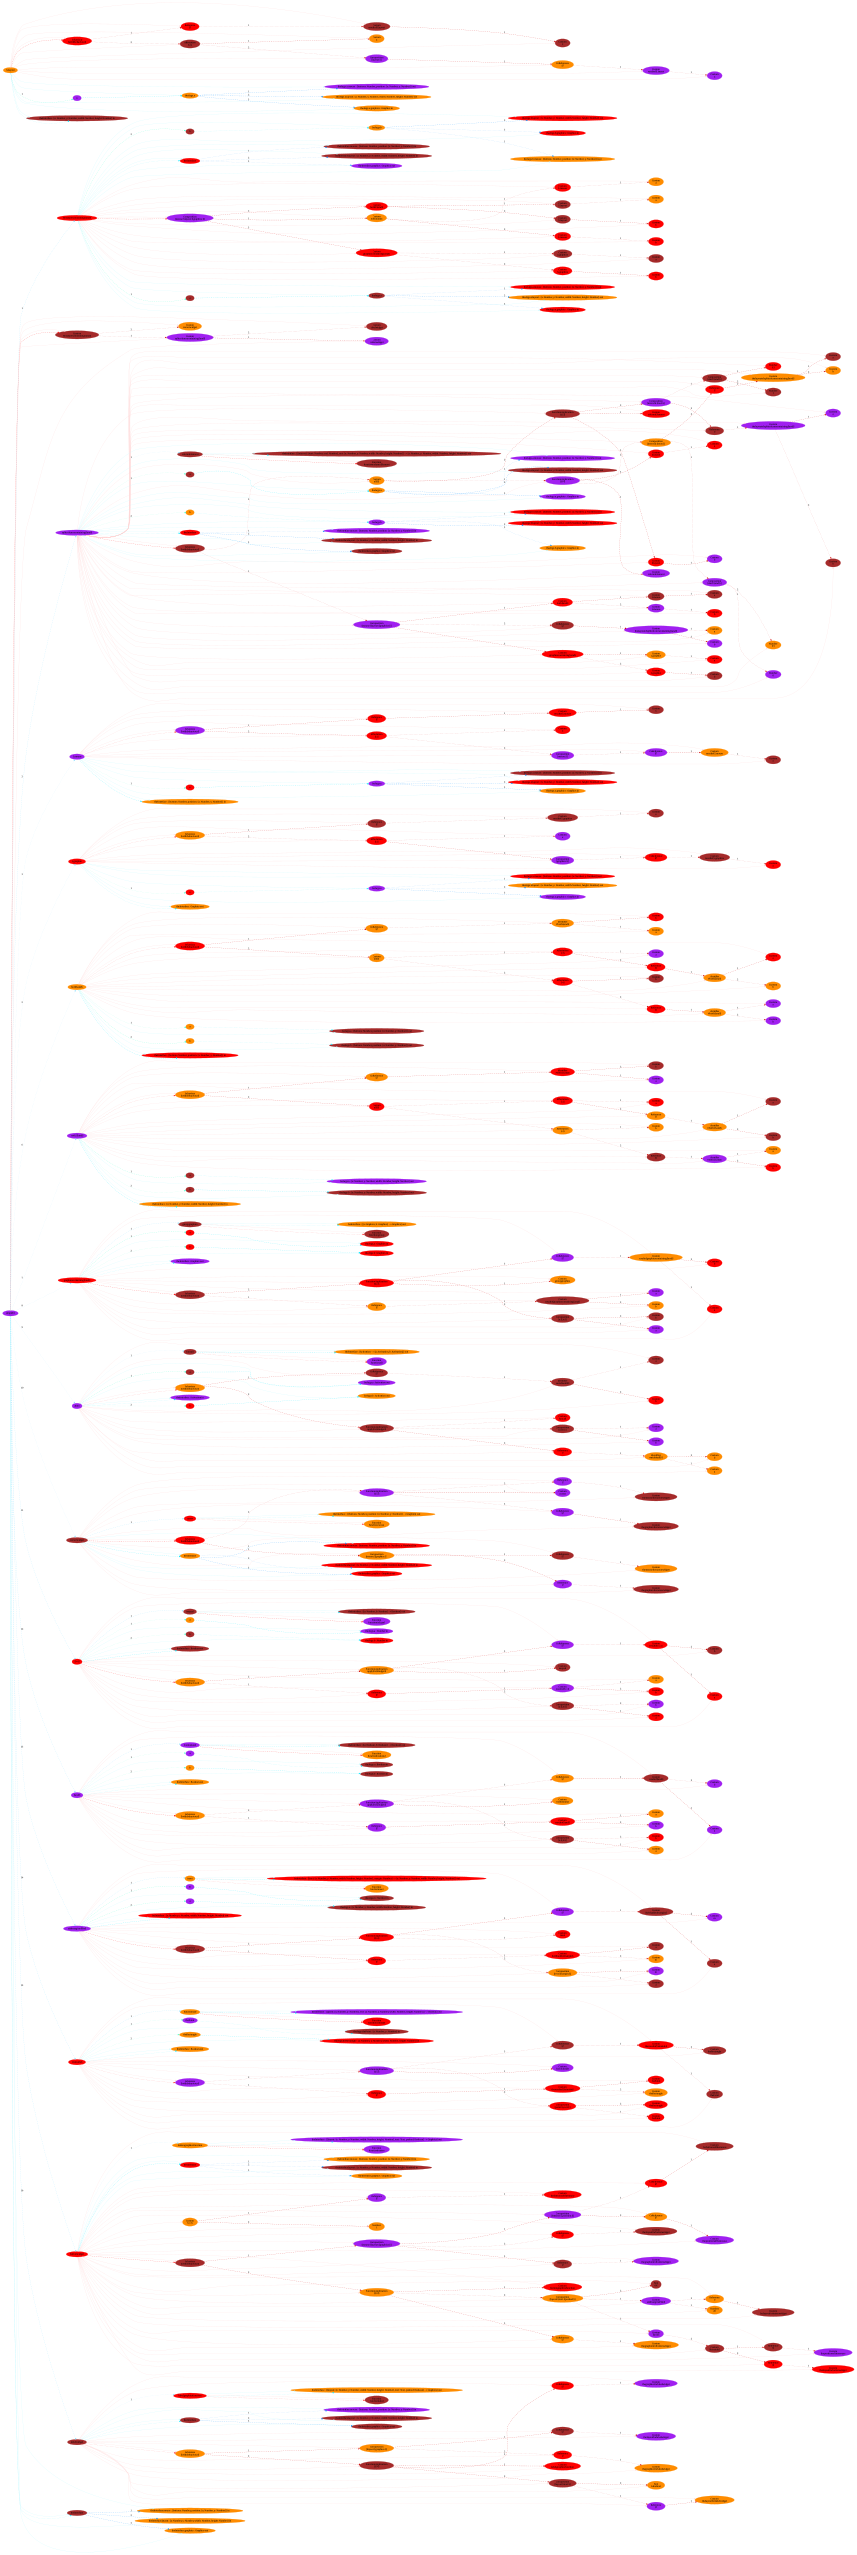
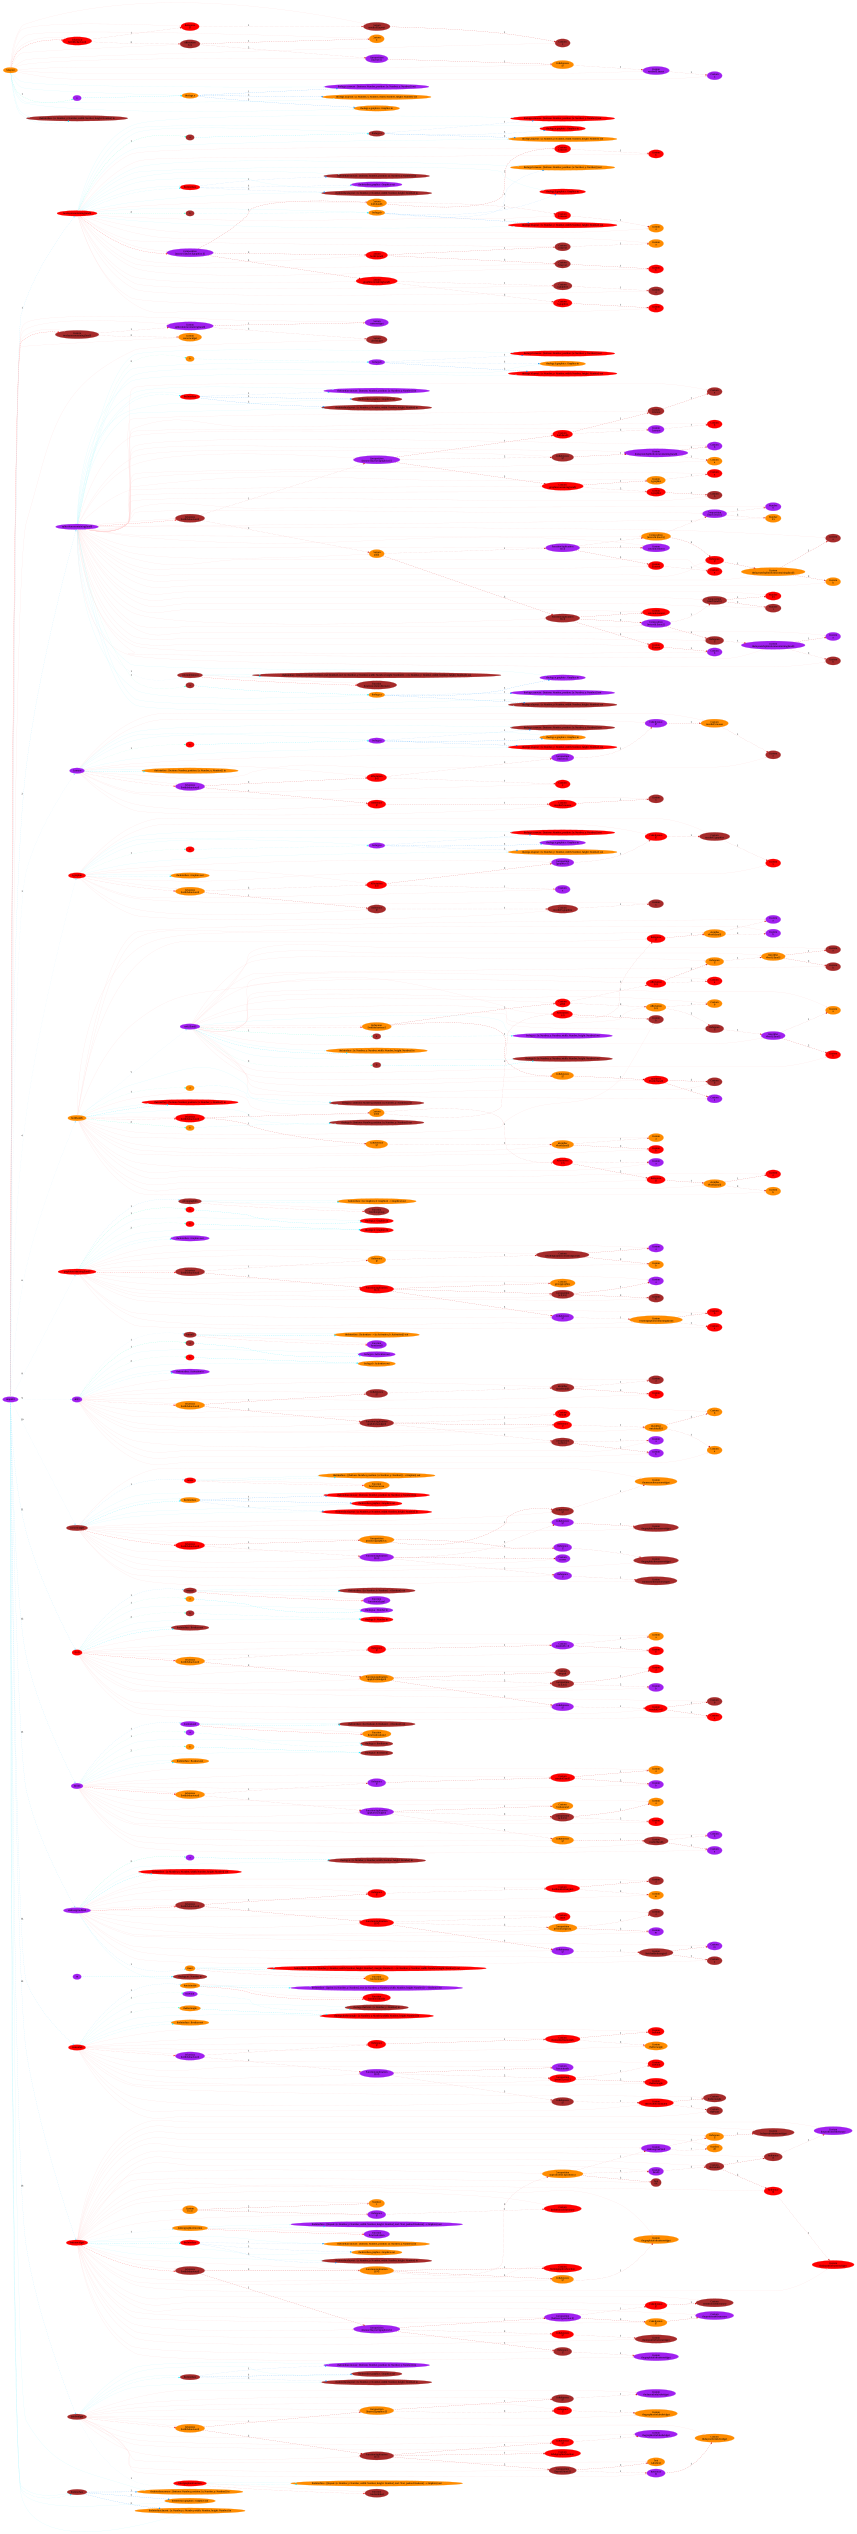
(44, 1225) -> (133, 1073)
(127, 1893) -> none
